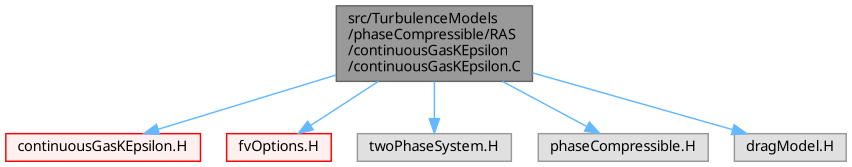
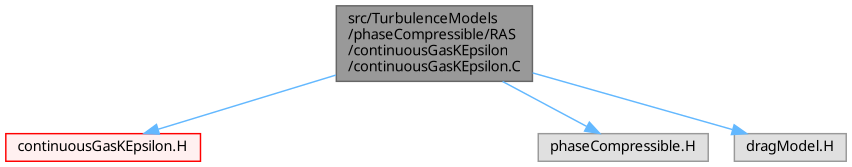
(279, 147) -> none
(434, 147) -> none
